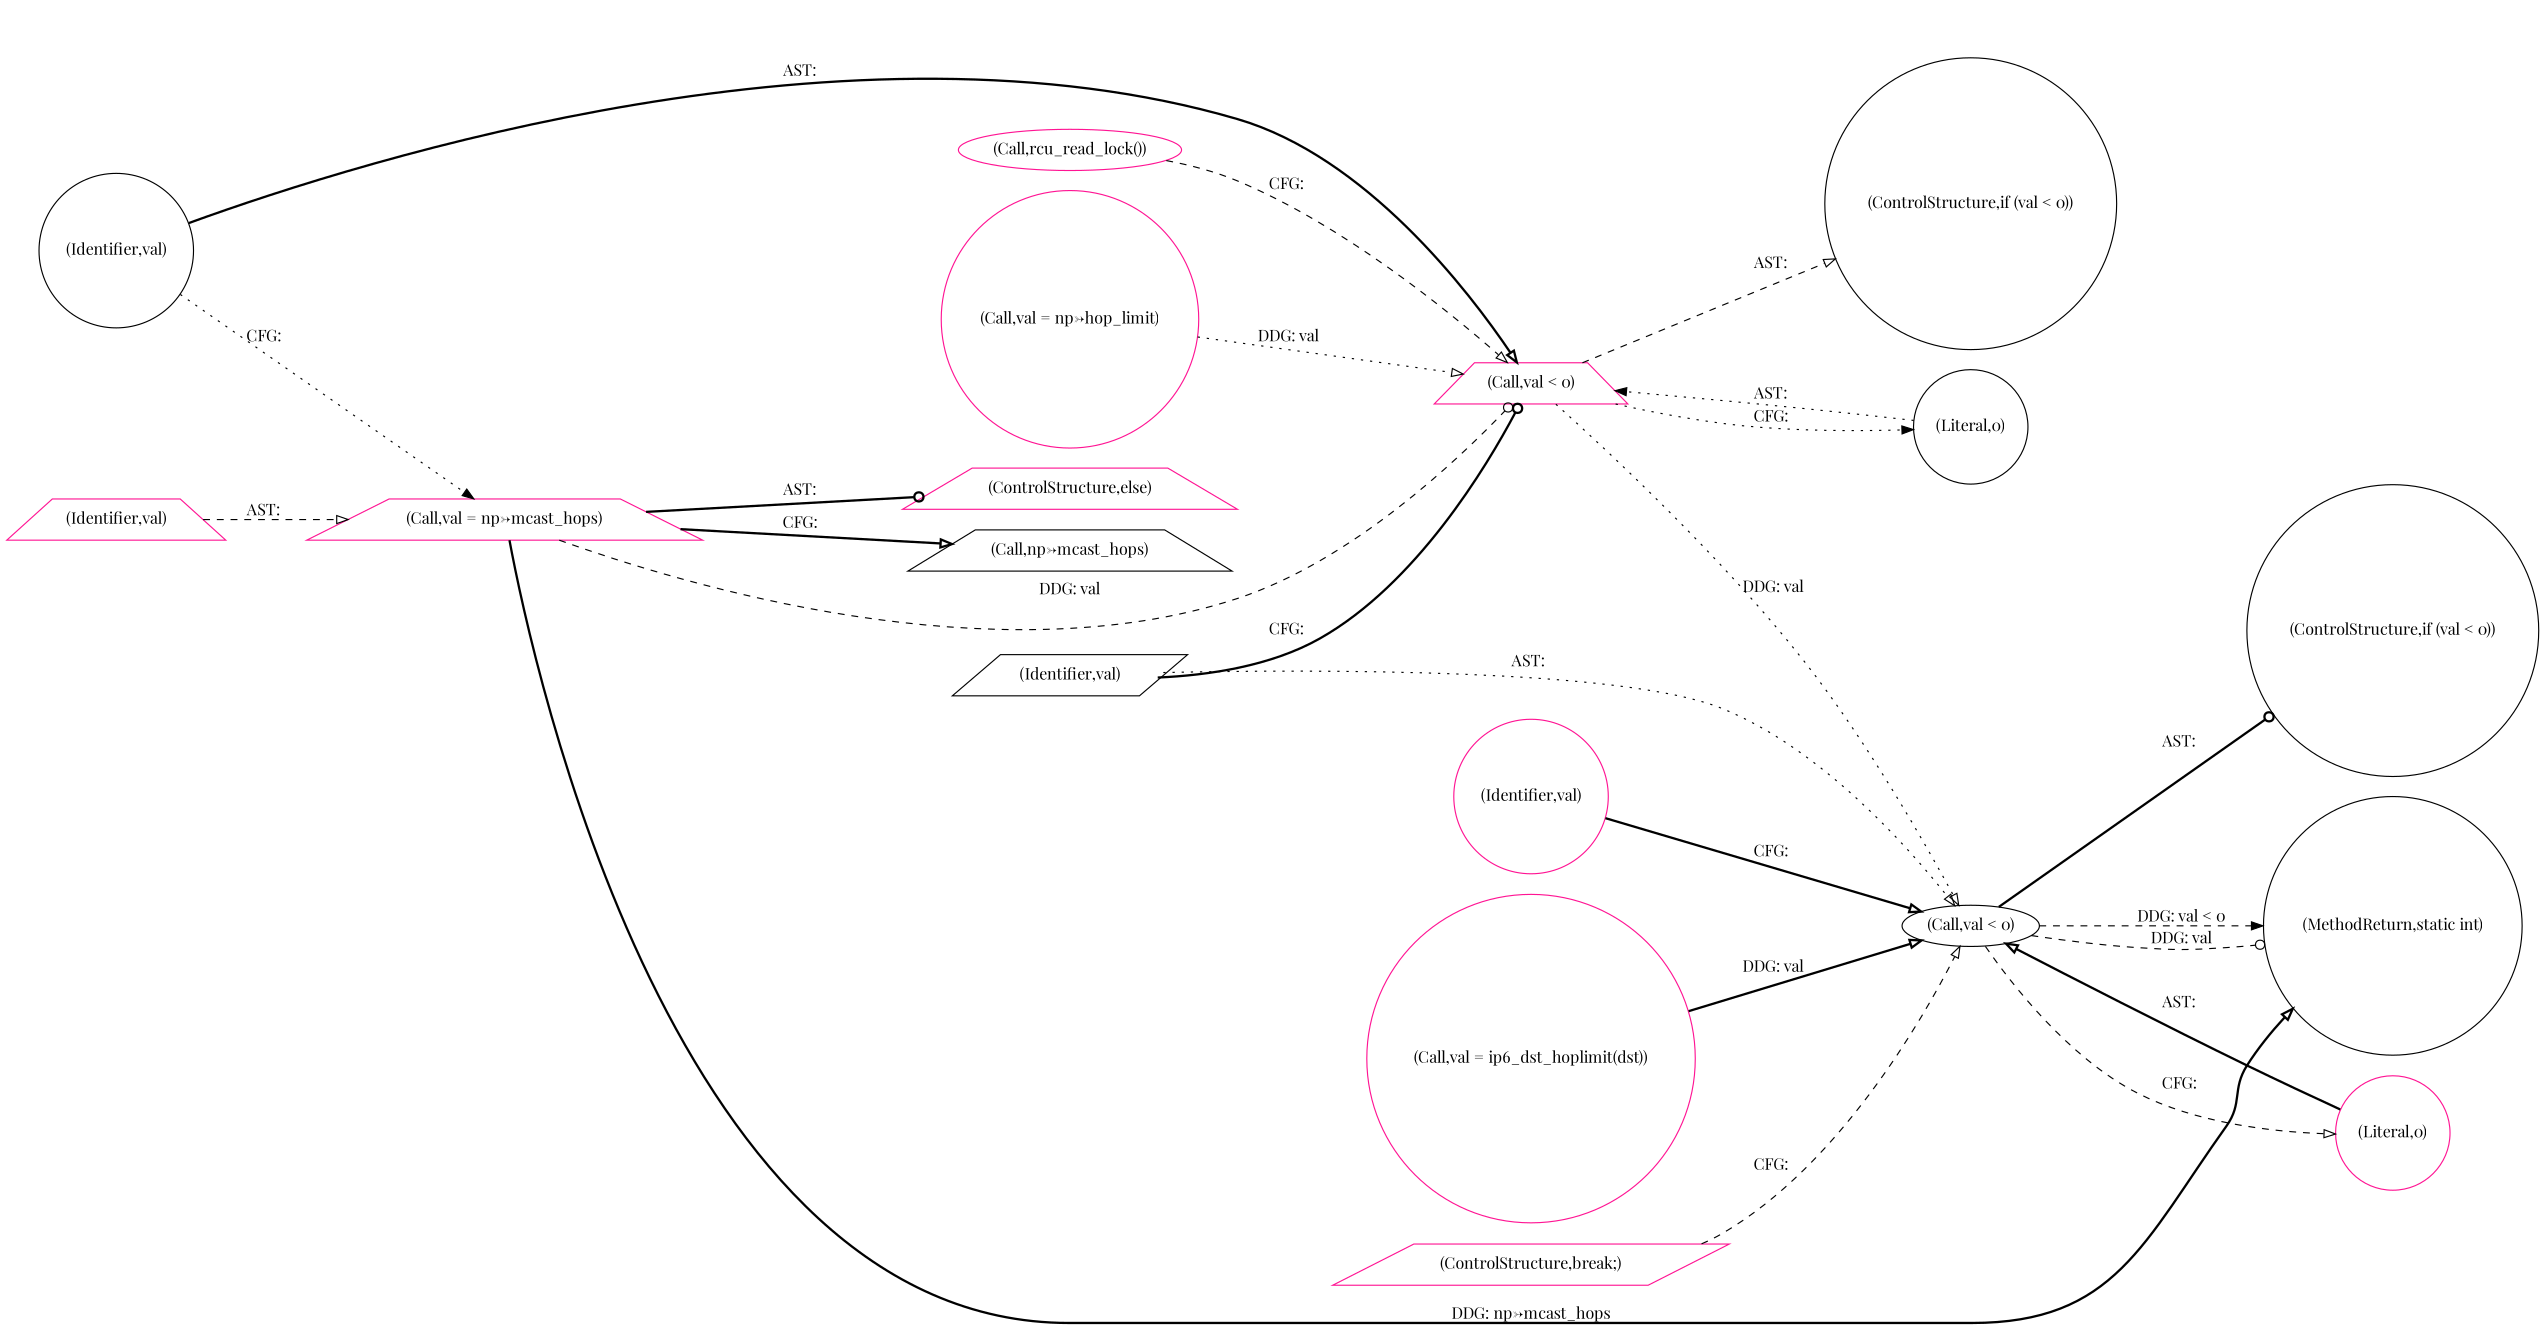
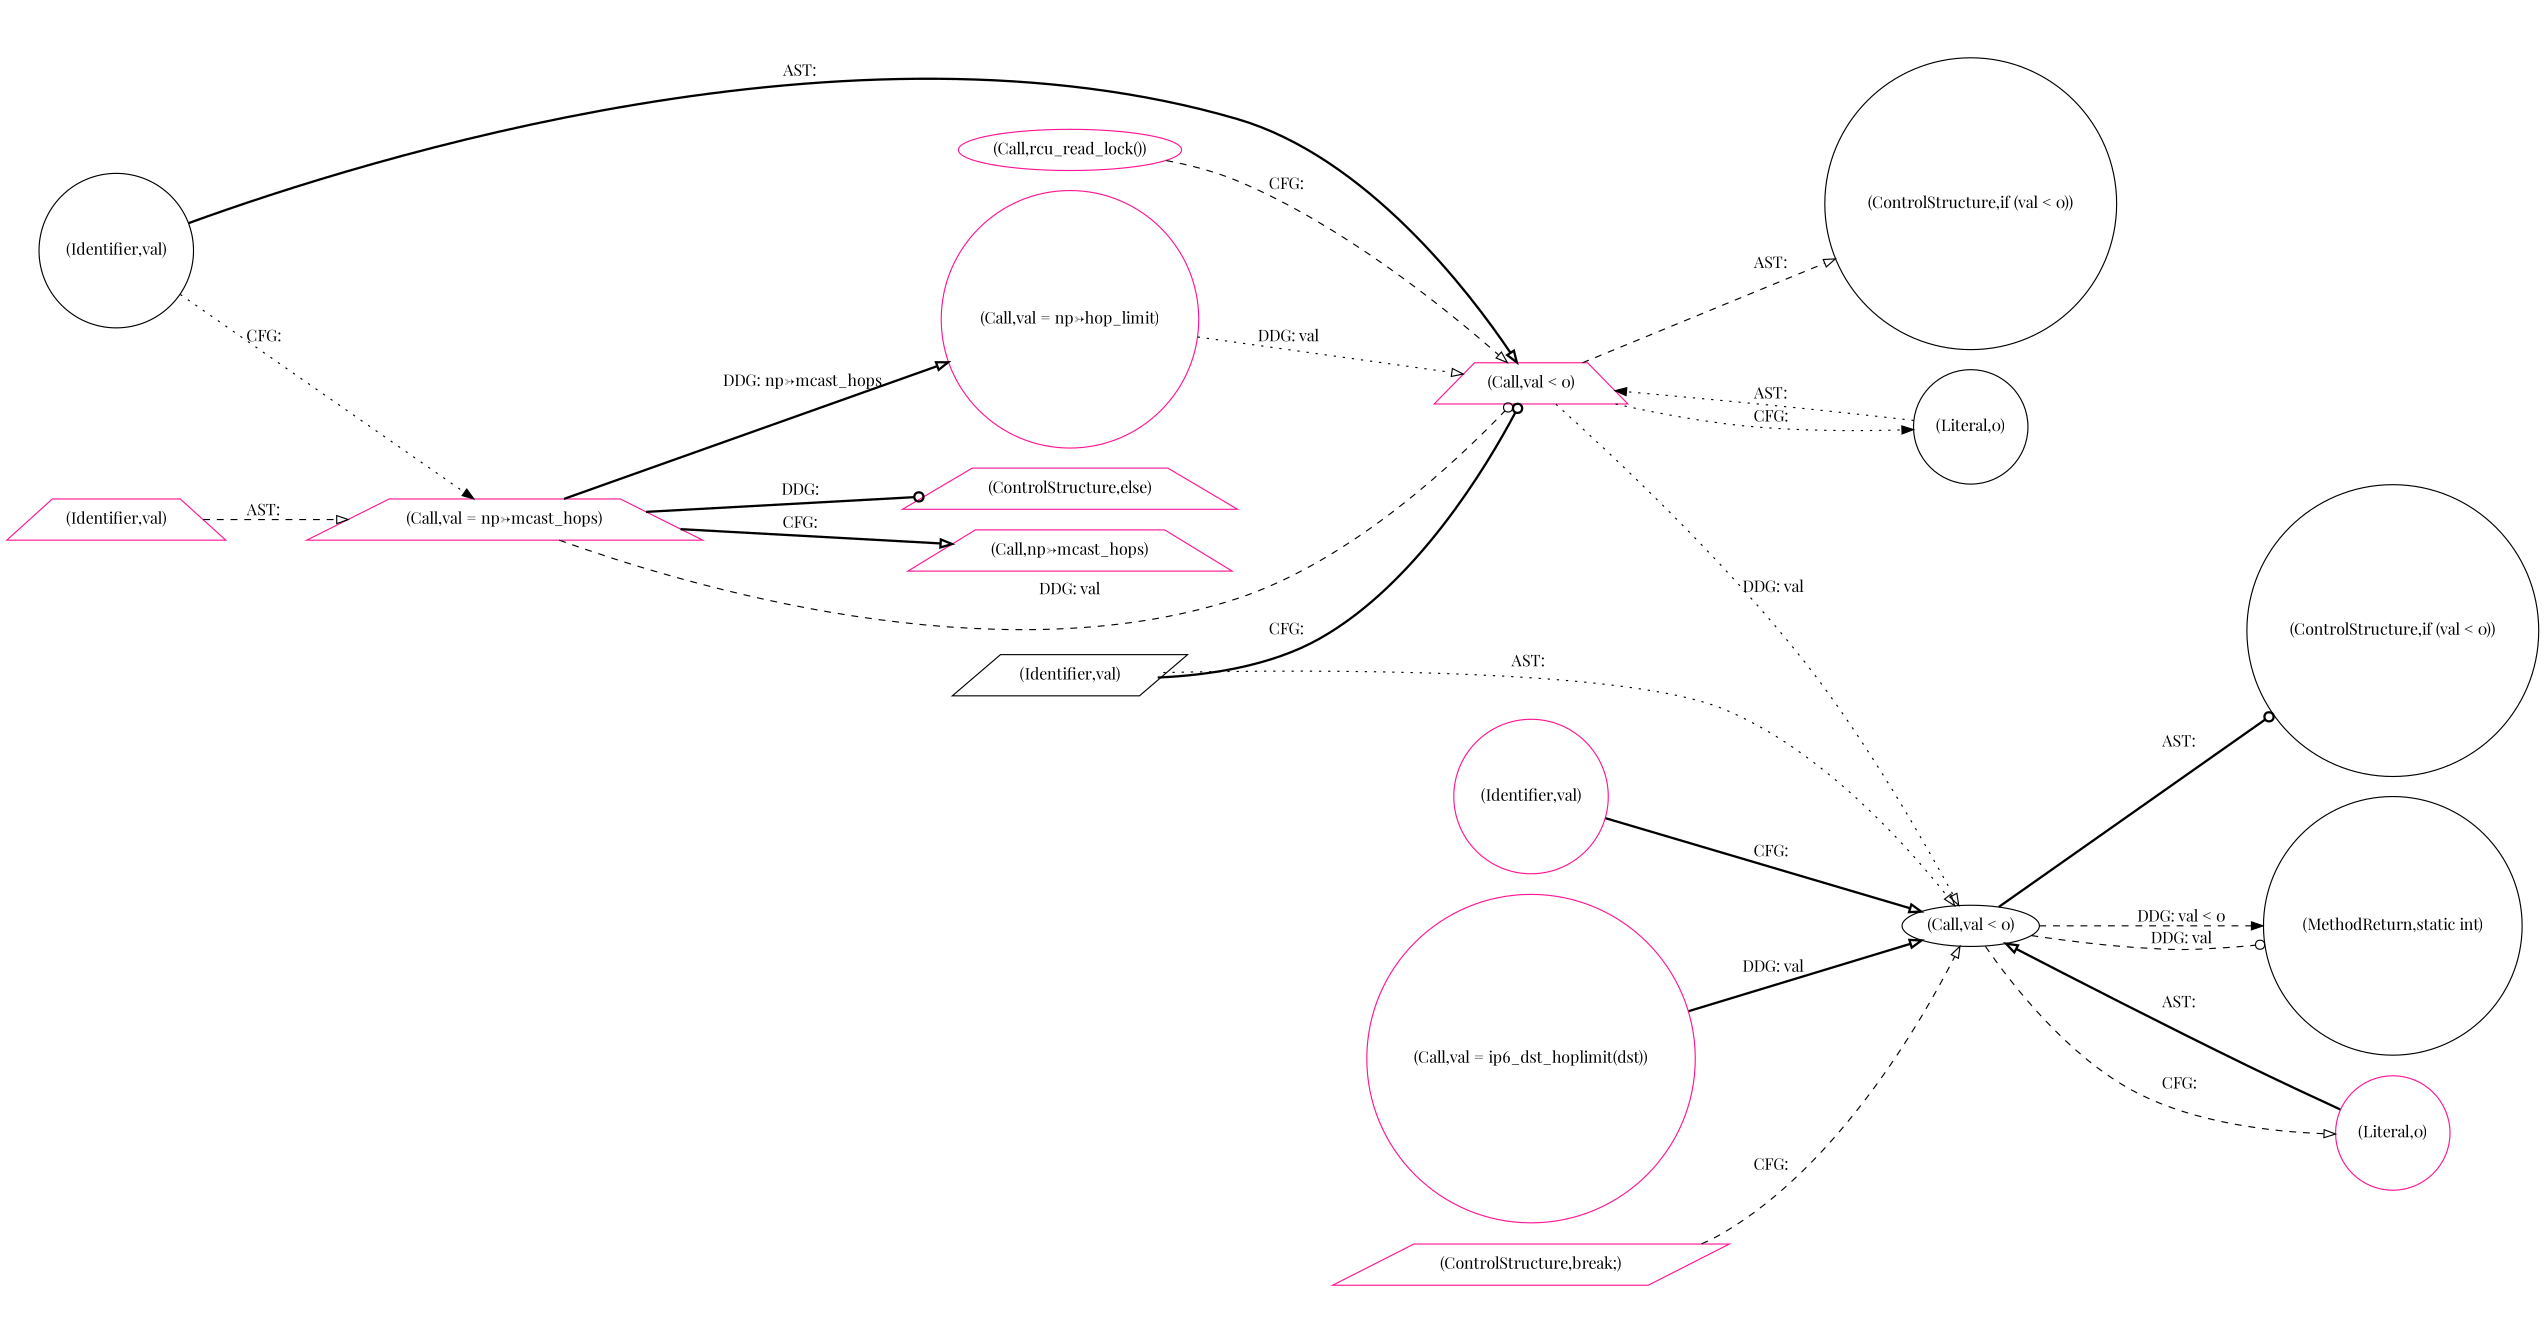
(803, 490) -> (803, 490)
(1070, 550) -> (1070, 550)
(1237, 1323) -> (751, 433)
